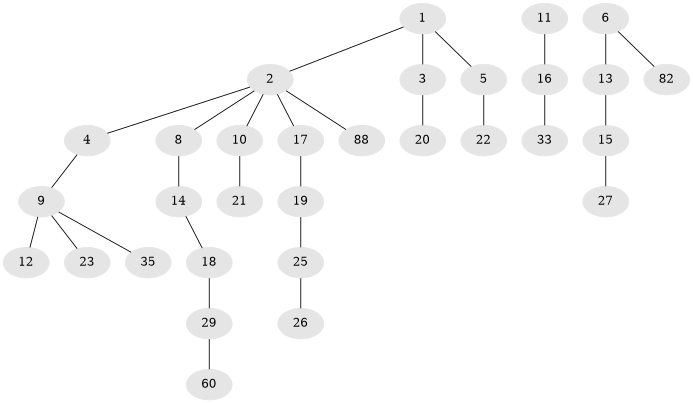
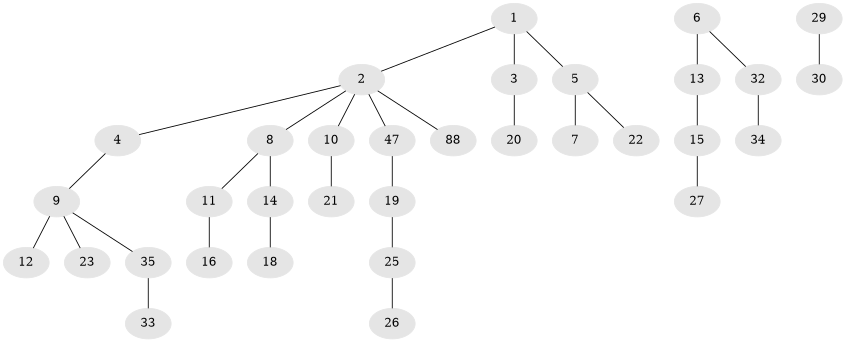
(667, 80) -> (758, 80)
(545, 110) -> (148, 293)
(301, 141) -> (392, 141)
none -> (575, 141)
none -> (758, 141)
none -> (240, 171)
(209, 293) -> none
(209, 385) -> (819, 80)
